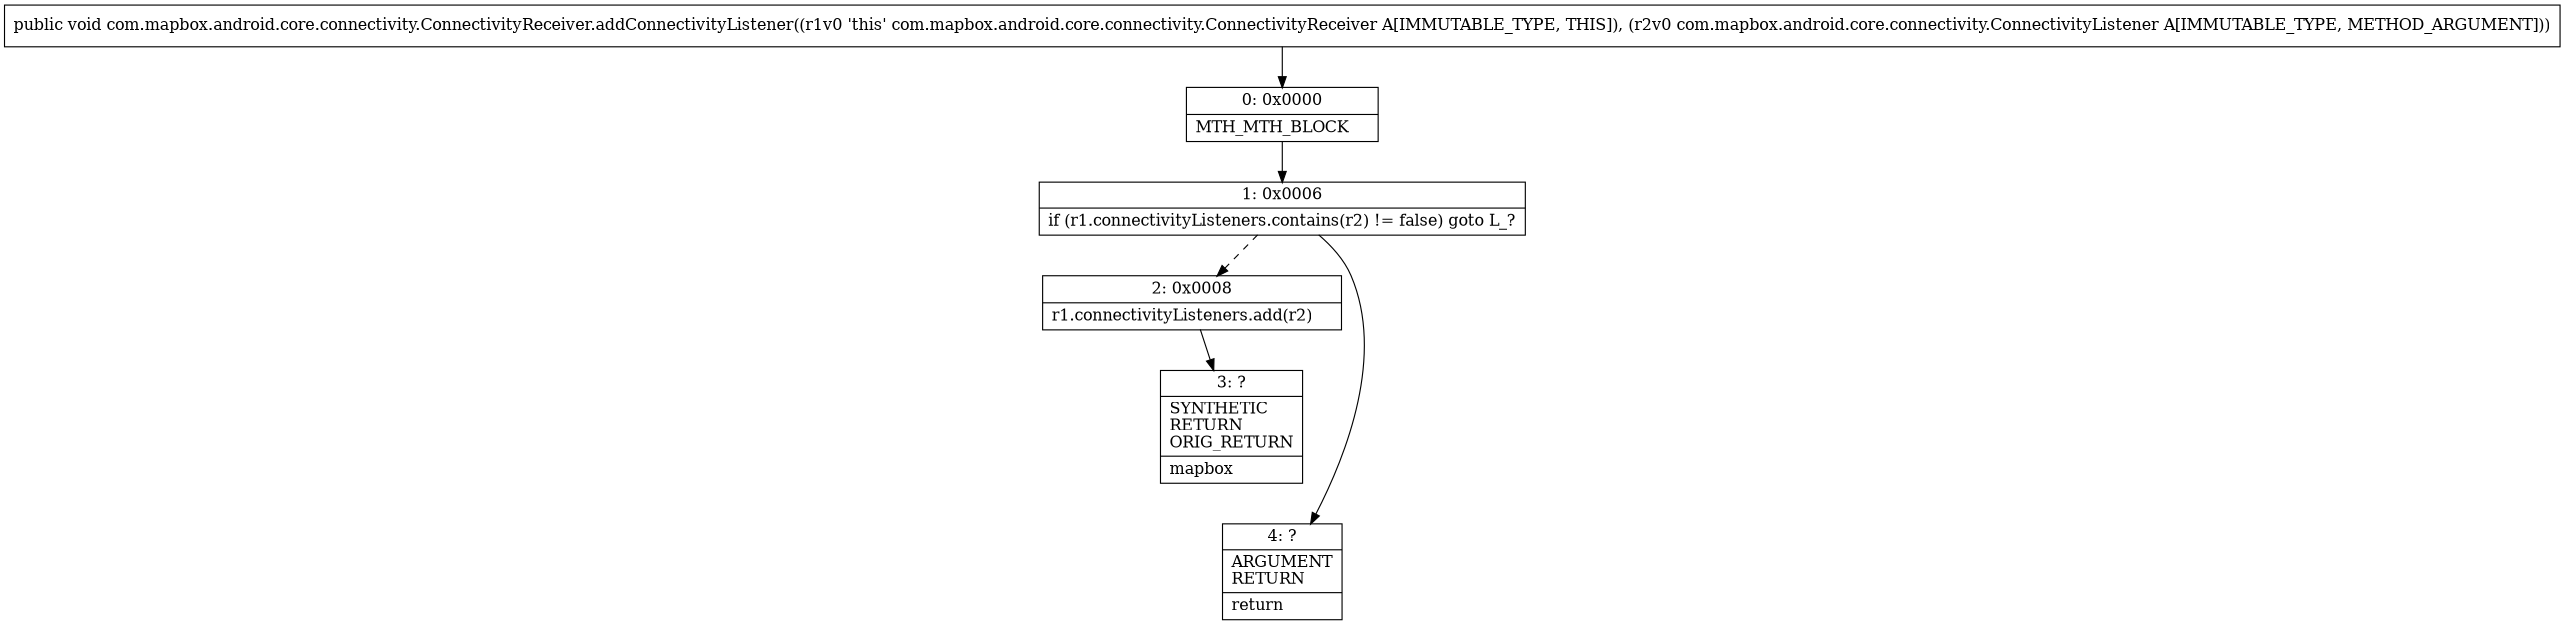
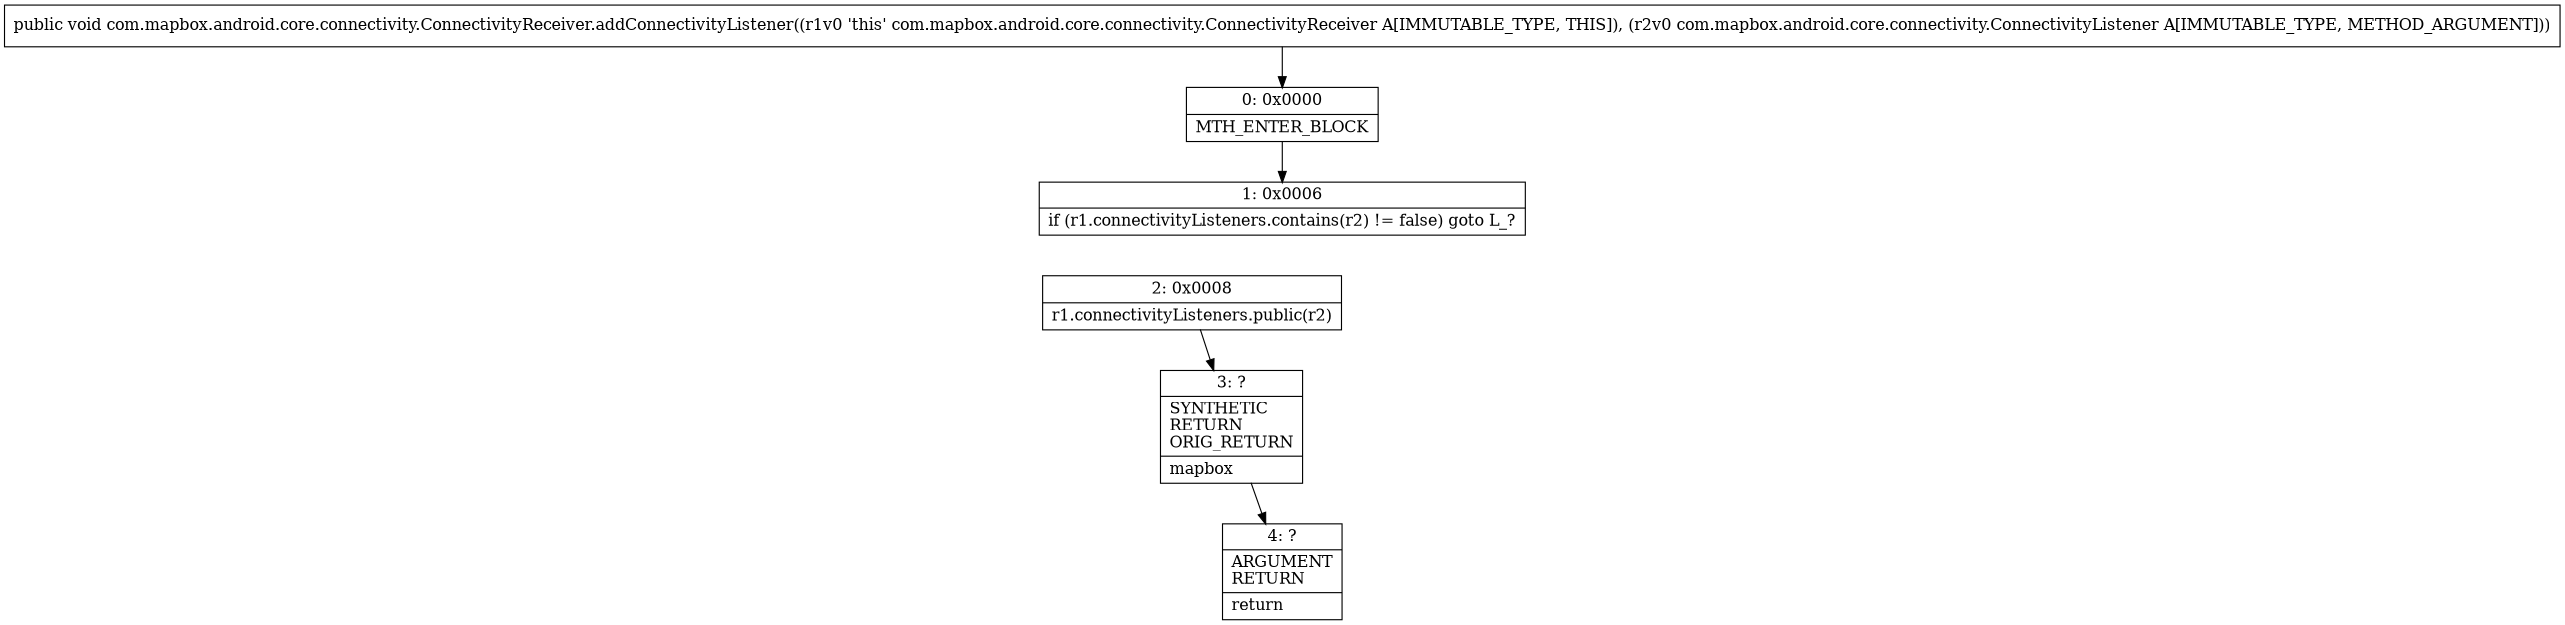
(1272, 127) -> (1282, 127)
(1241, 252) -> none
(1182, 316) -> (1192, 316)
(1363, 372) -> (1256, 498)
